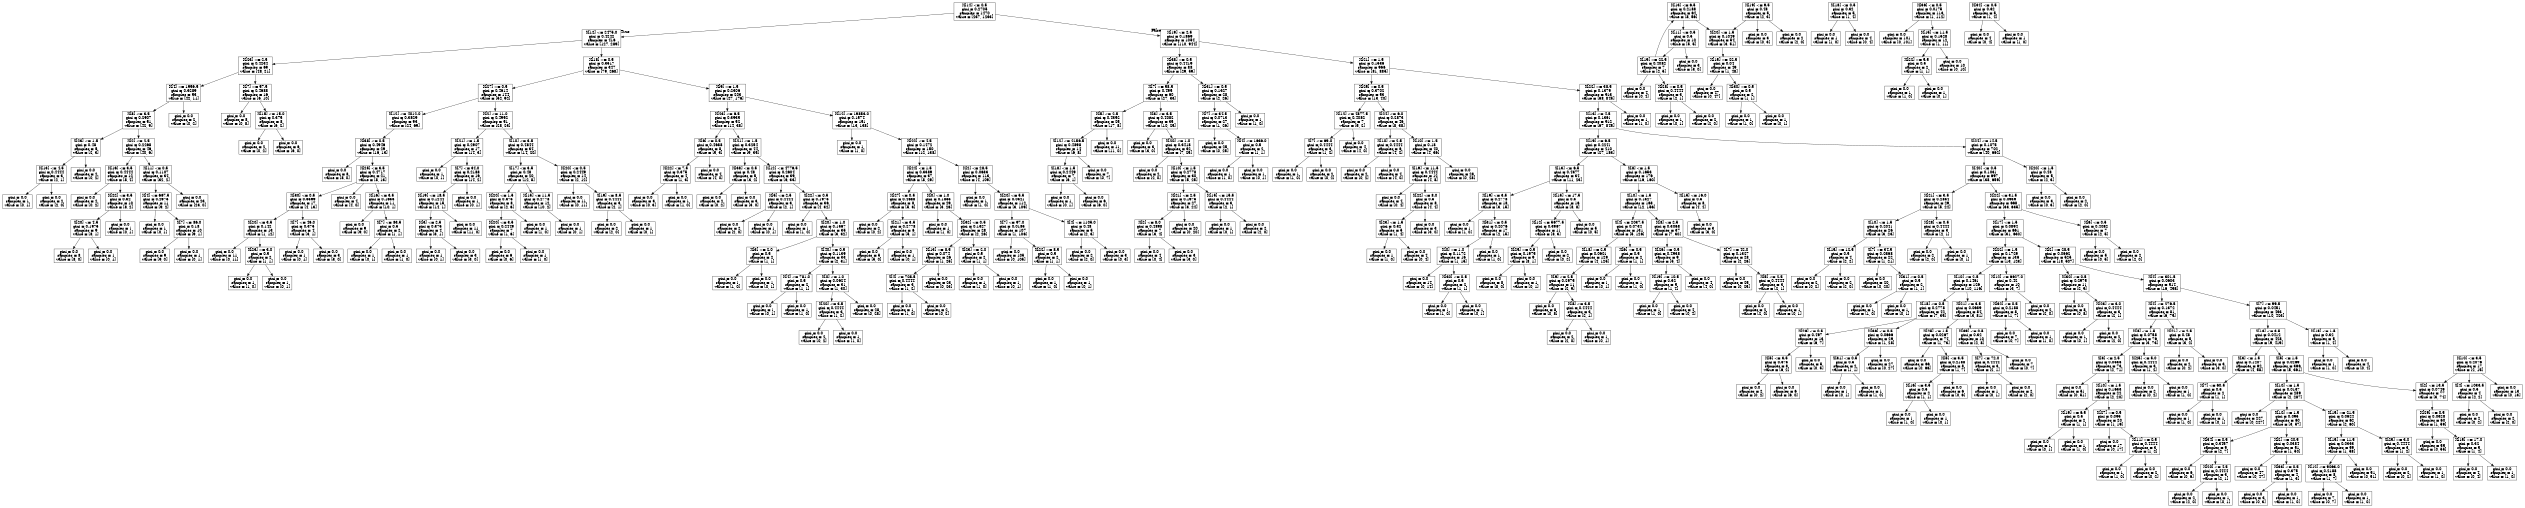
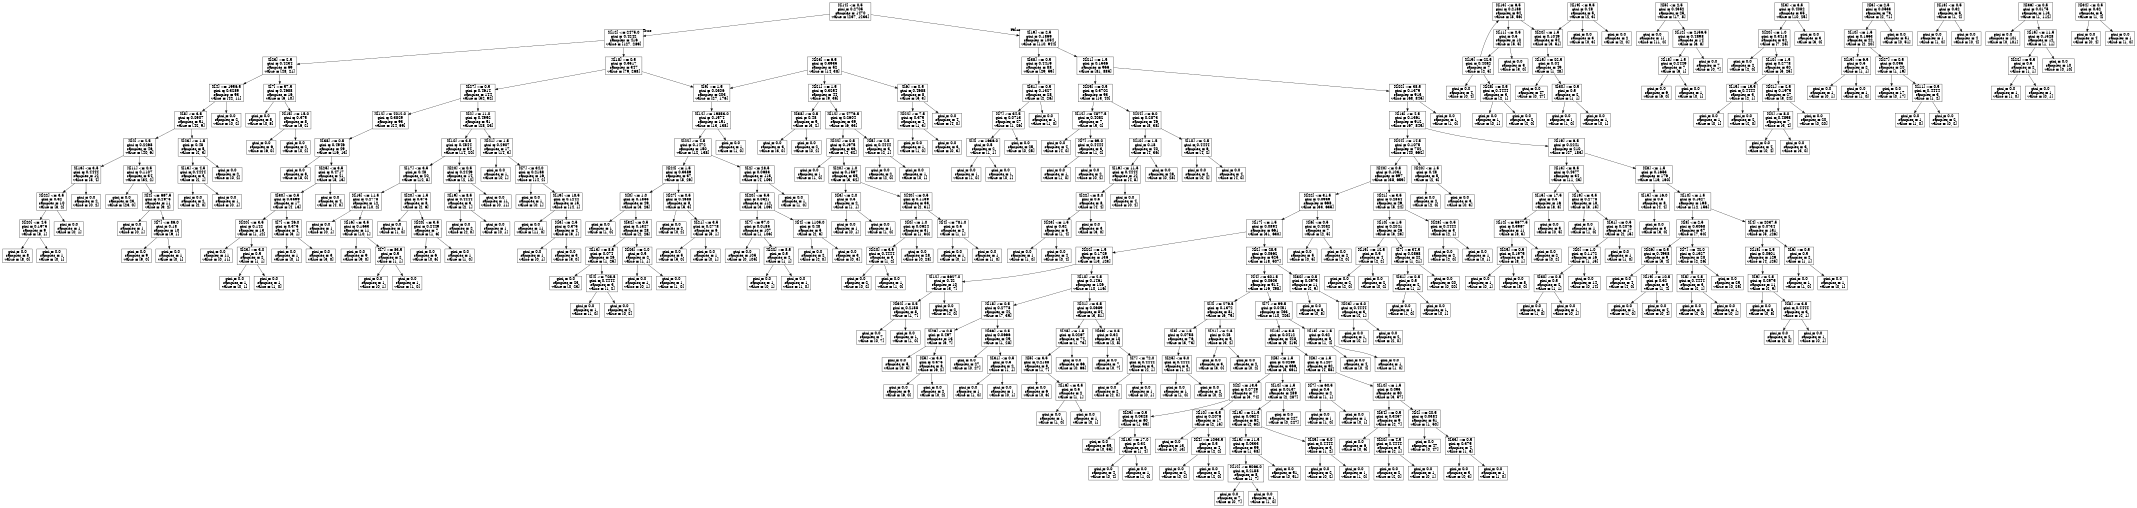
(1161, 93) -> none
(727, 105) -> (770, 79)
(377, 187) -> (361, 214)
(2127, 350) -> none
(2452, 377) -> (1228, 404)
(2287, 404) -> (1353, 379)
